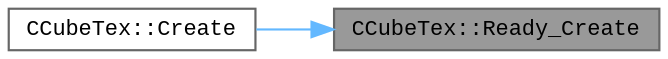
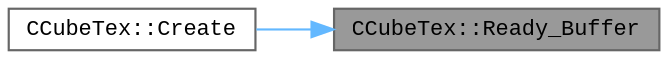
(497, 29) -> (497, 29)
